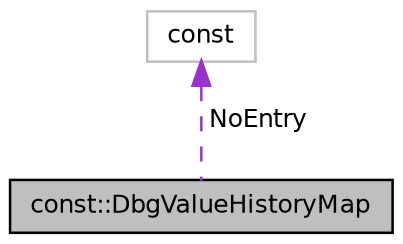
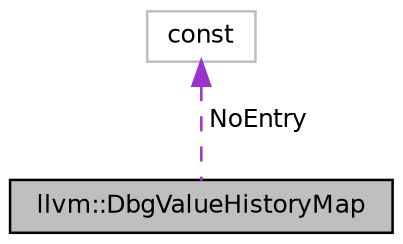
(201, 206) -> (201, 206)
